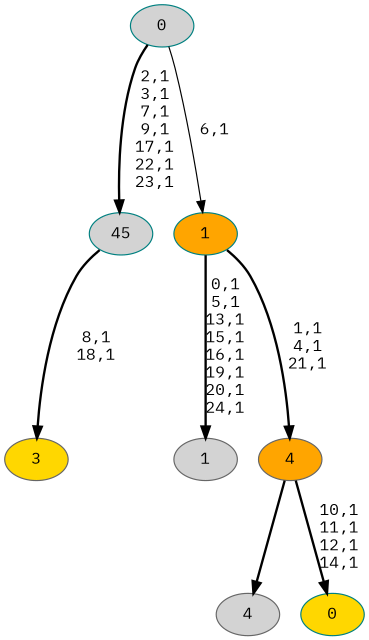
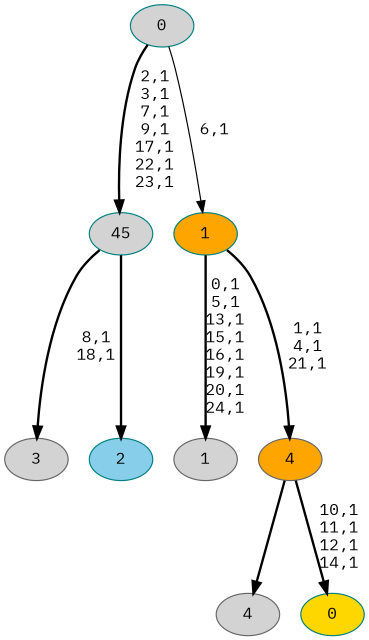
(36, 459) -> (36, 459)
none -> (121, 459)
